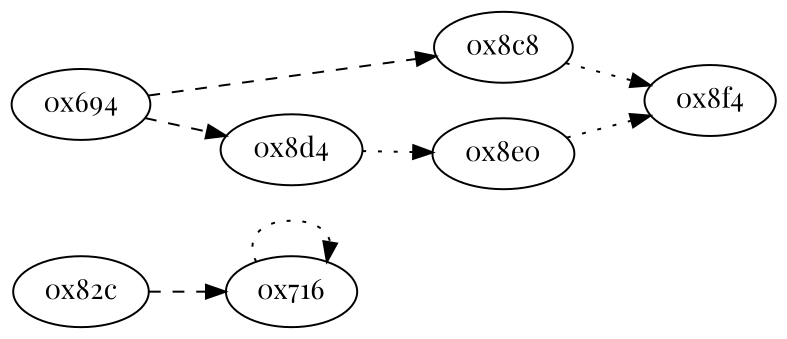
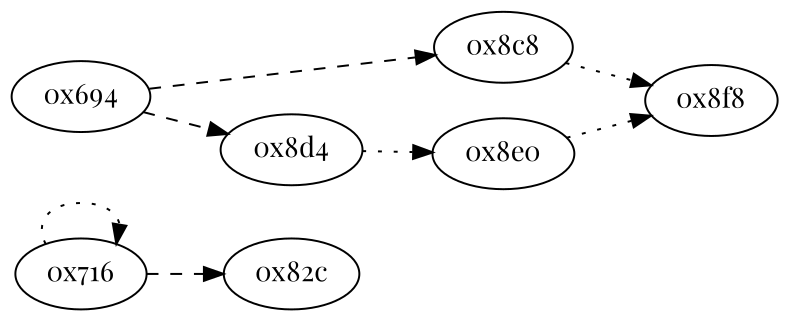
(710, 101) -> (711, 101)
(177, 292) -> (175, 274)
